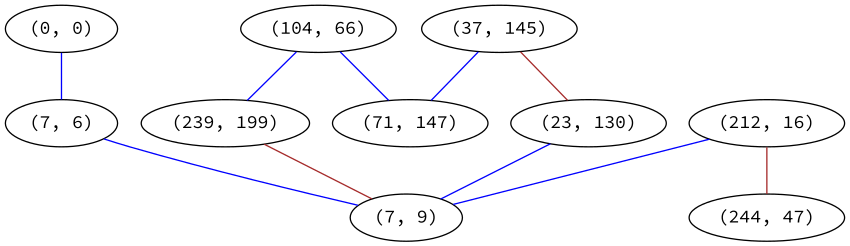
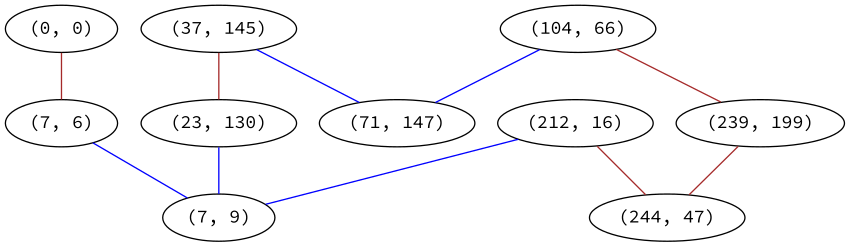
(61, 76) -> (61, 76)
(272, 76) -> (669, 76)
(318, 172) -> (714, 171)
